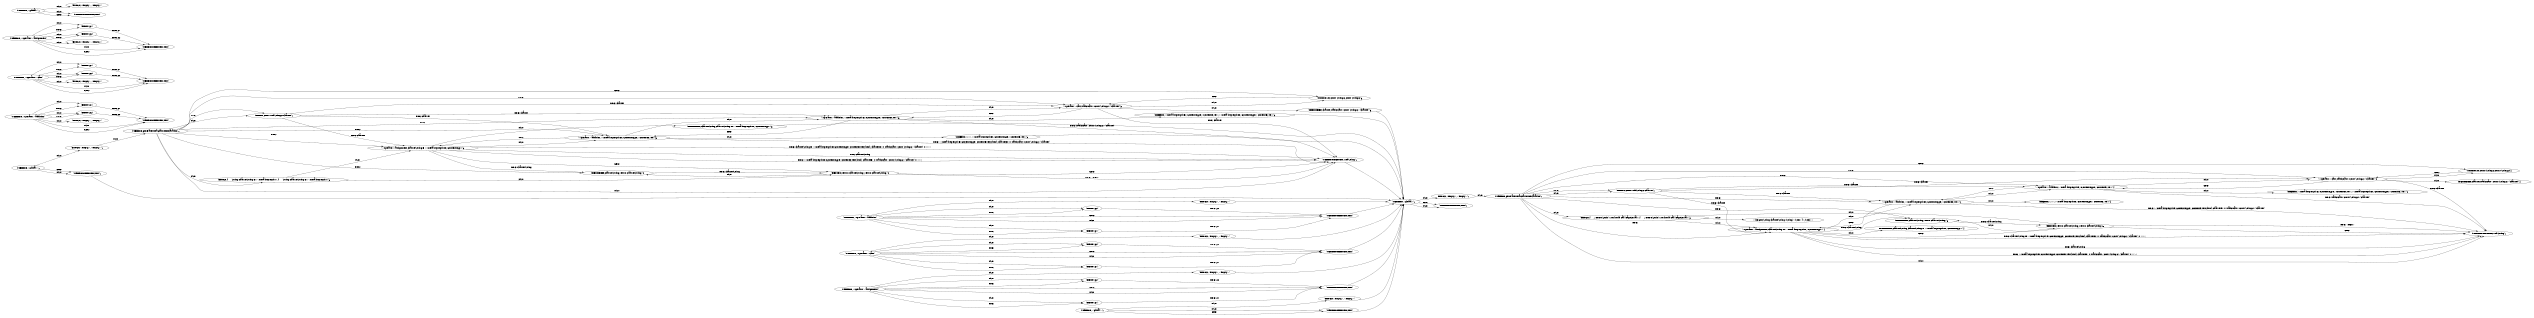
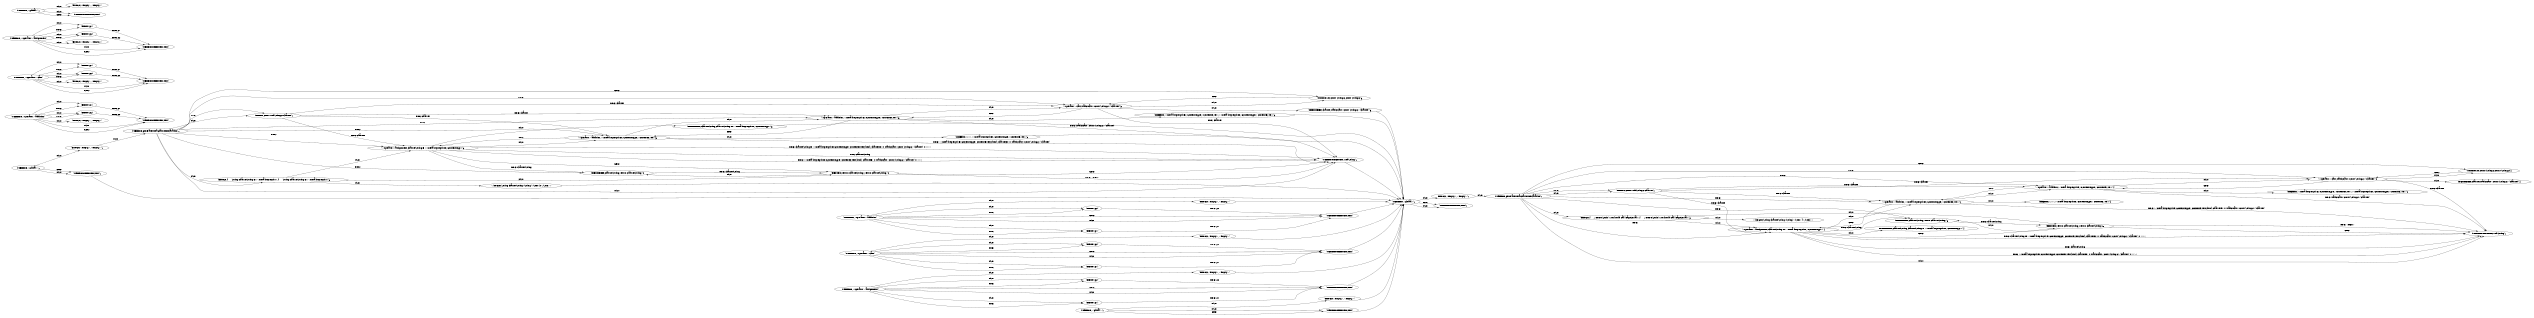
none -> (521, 186)
